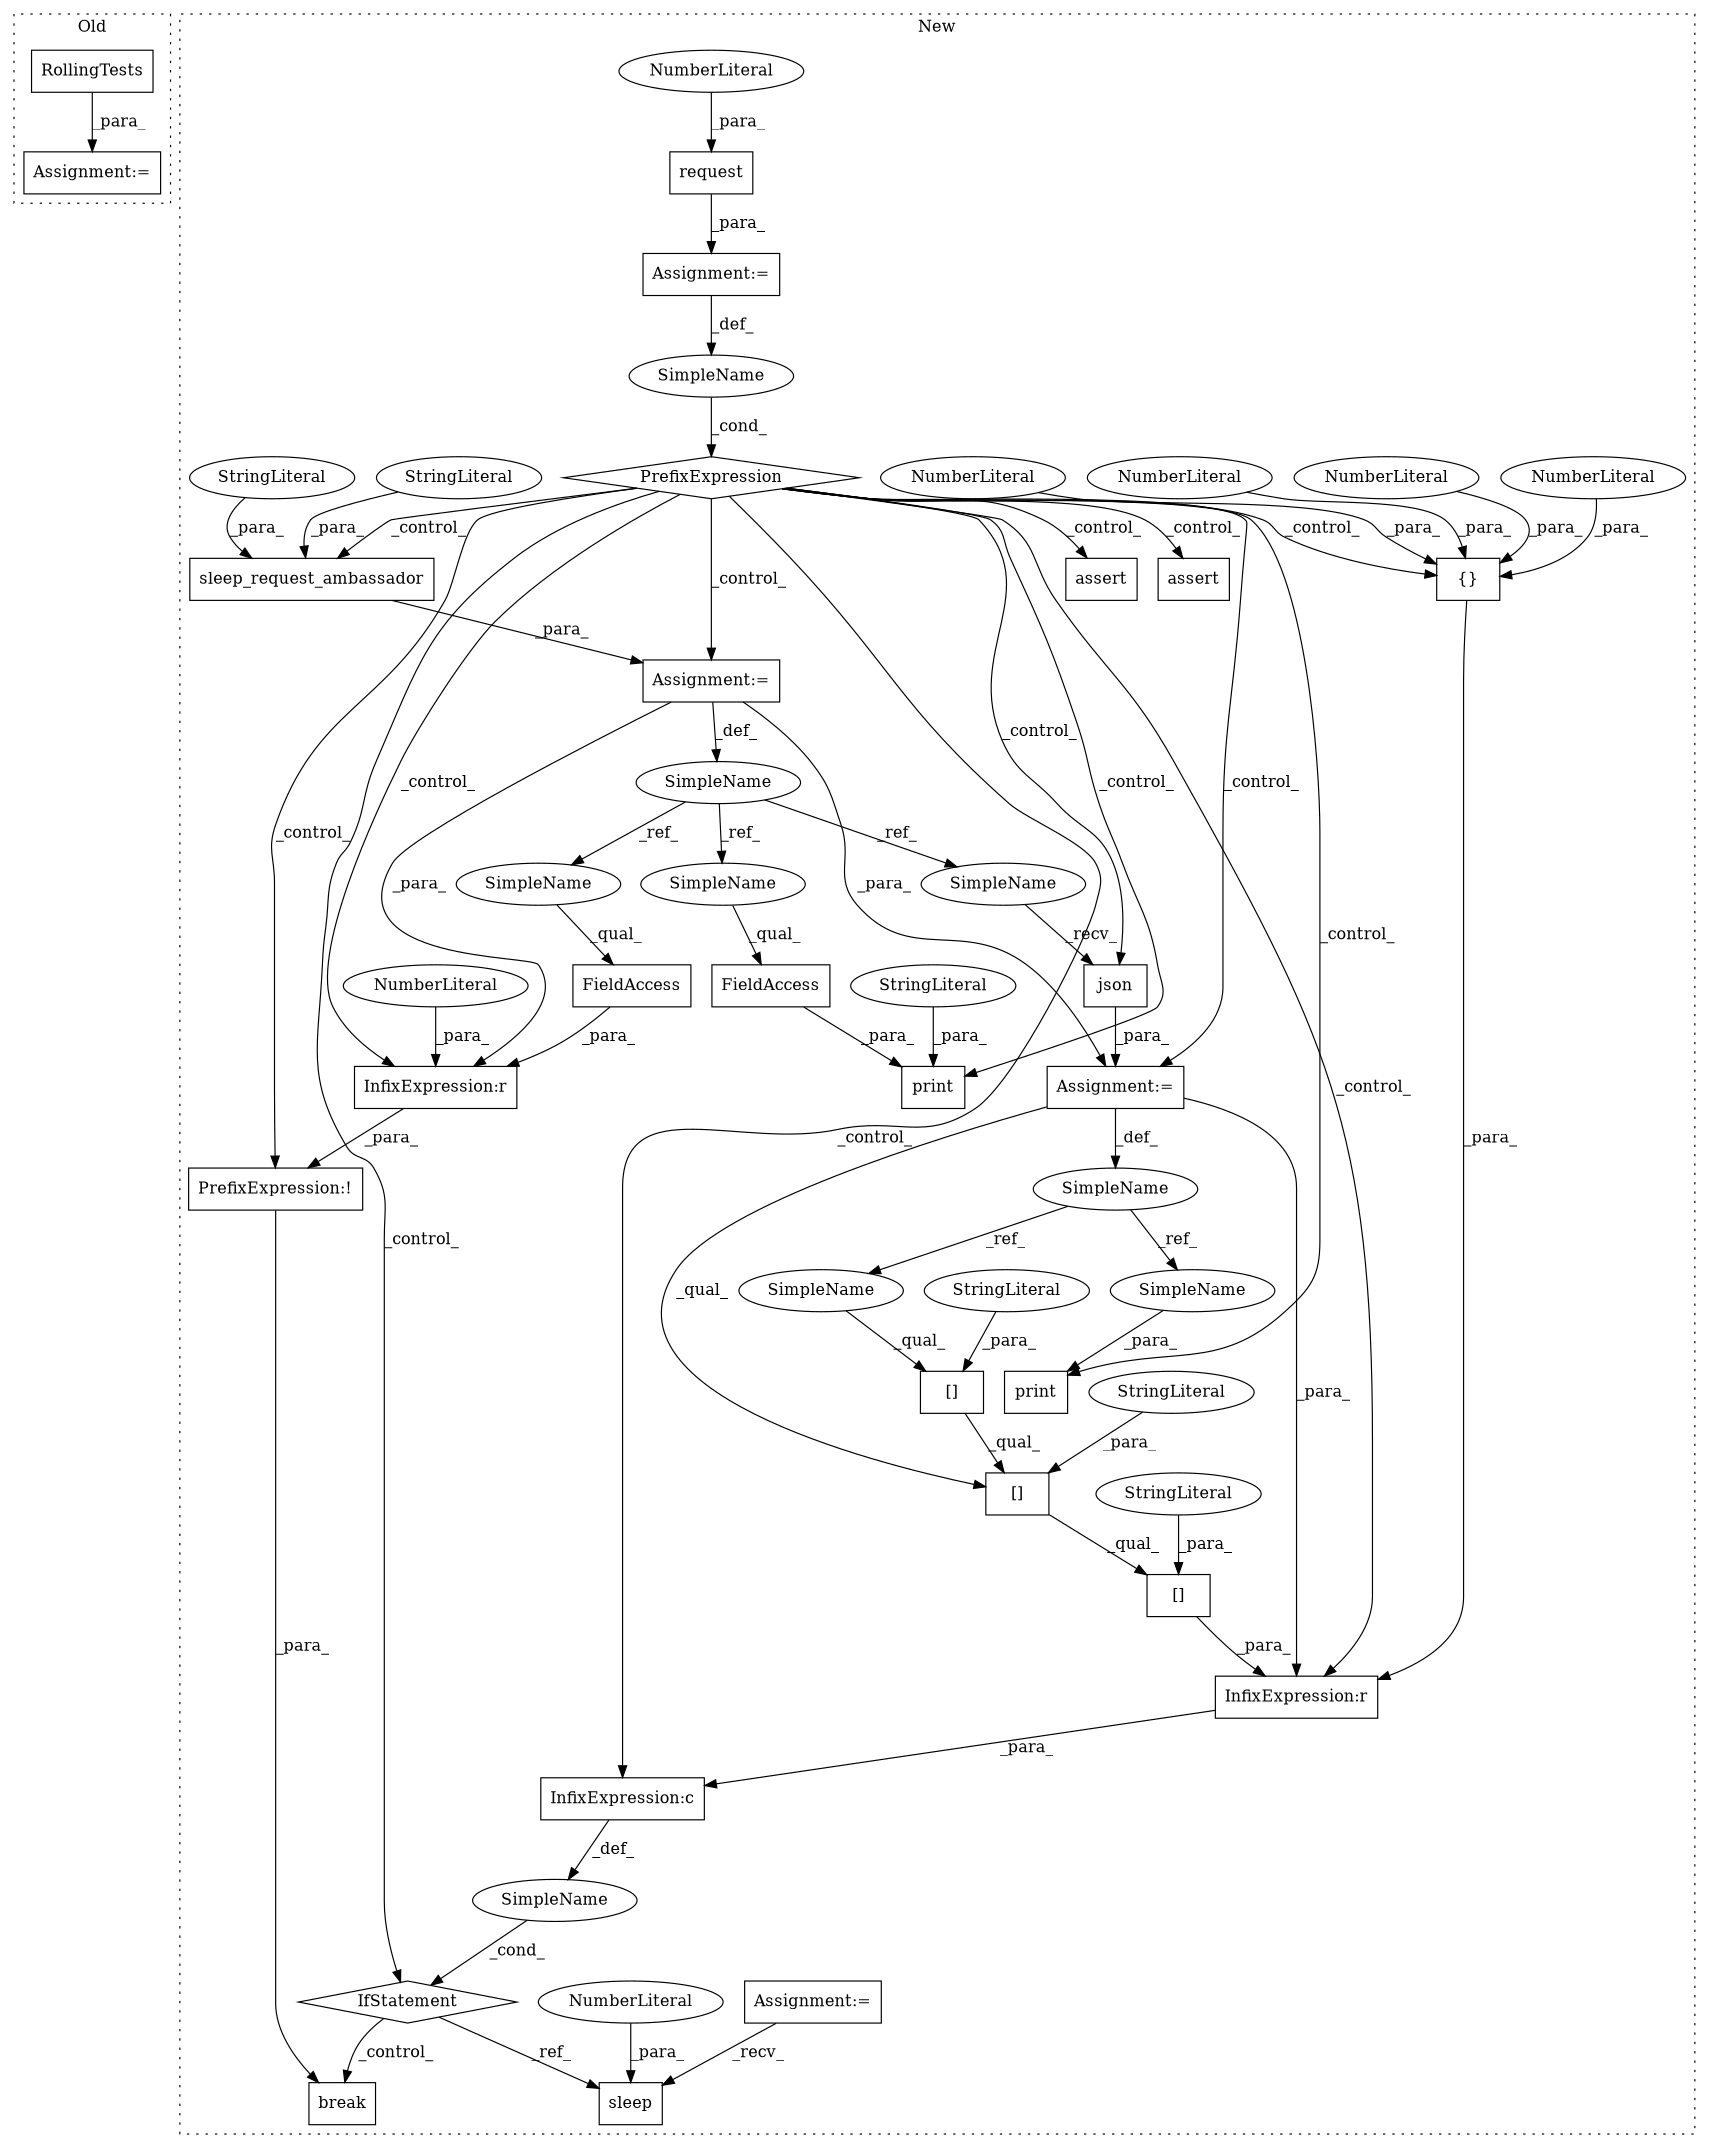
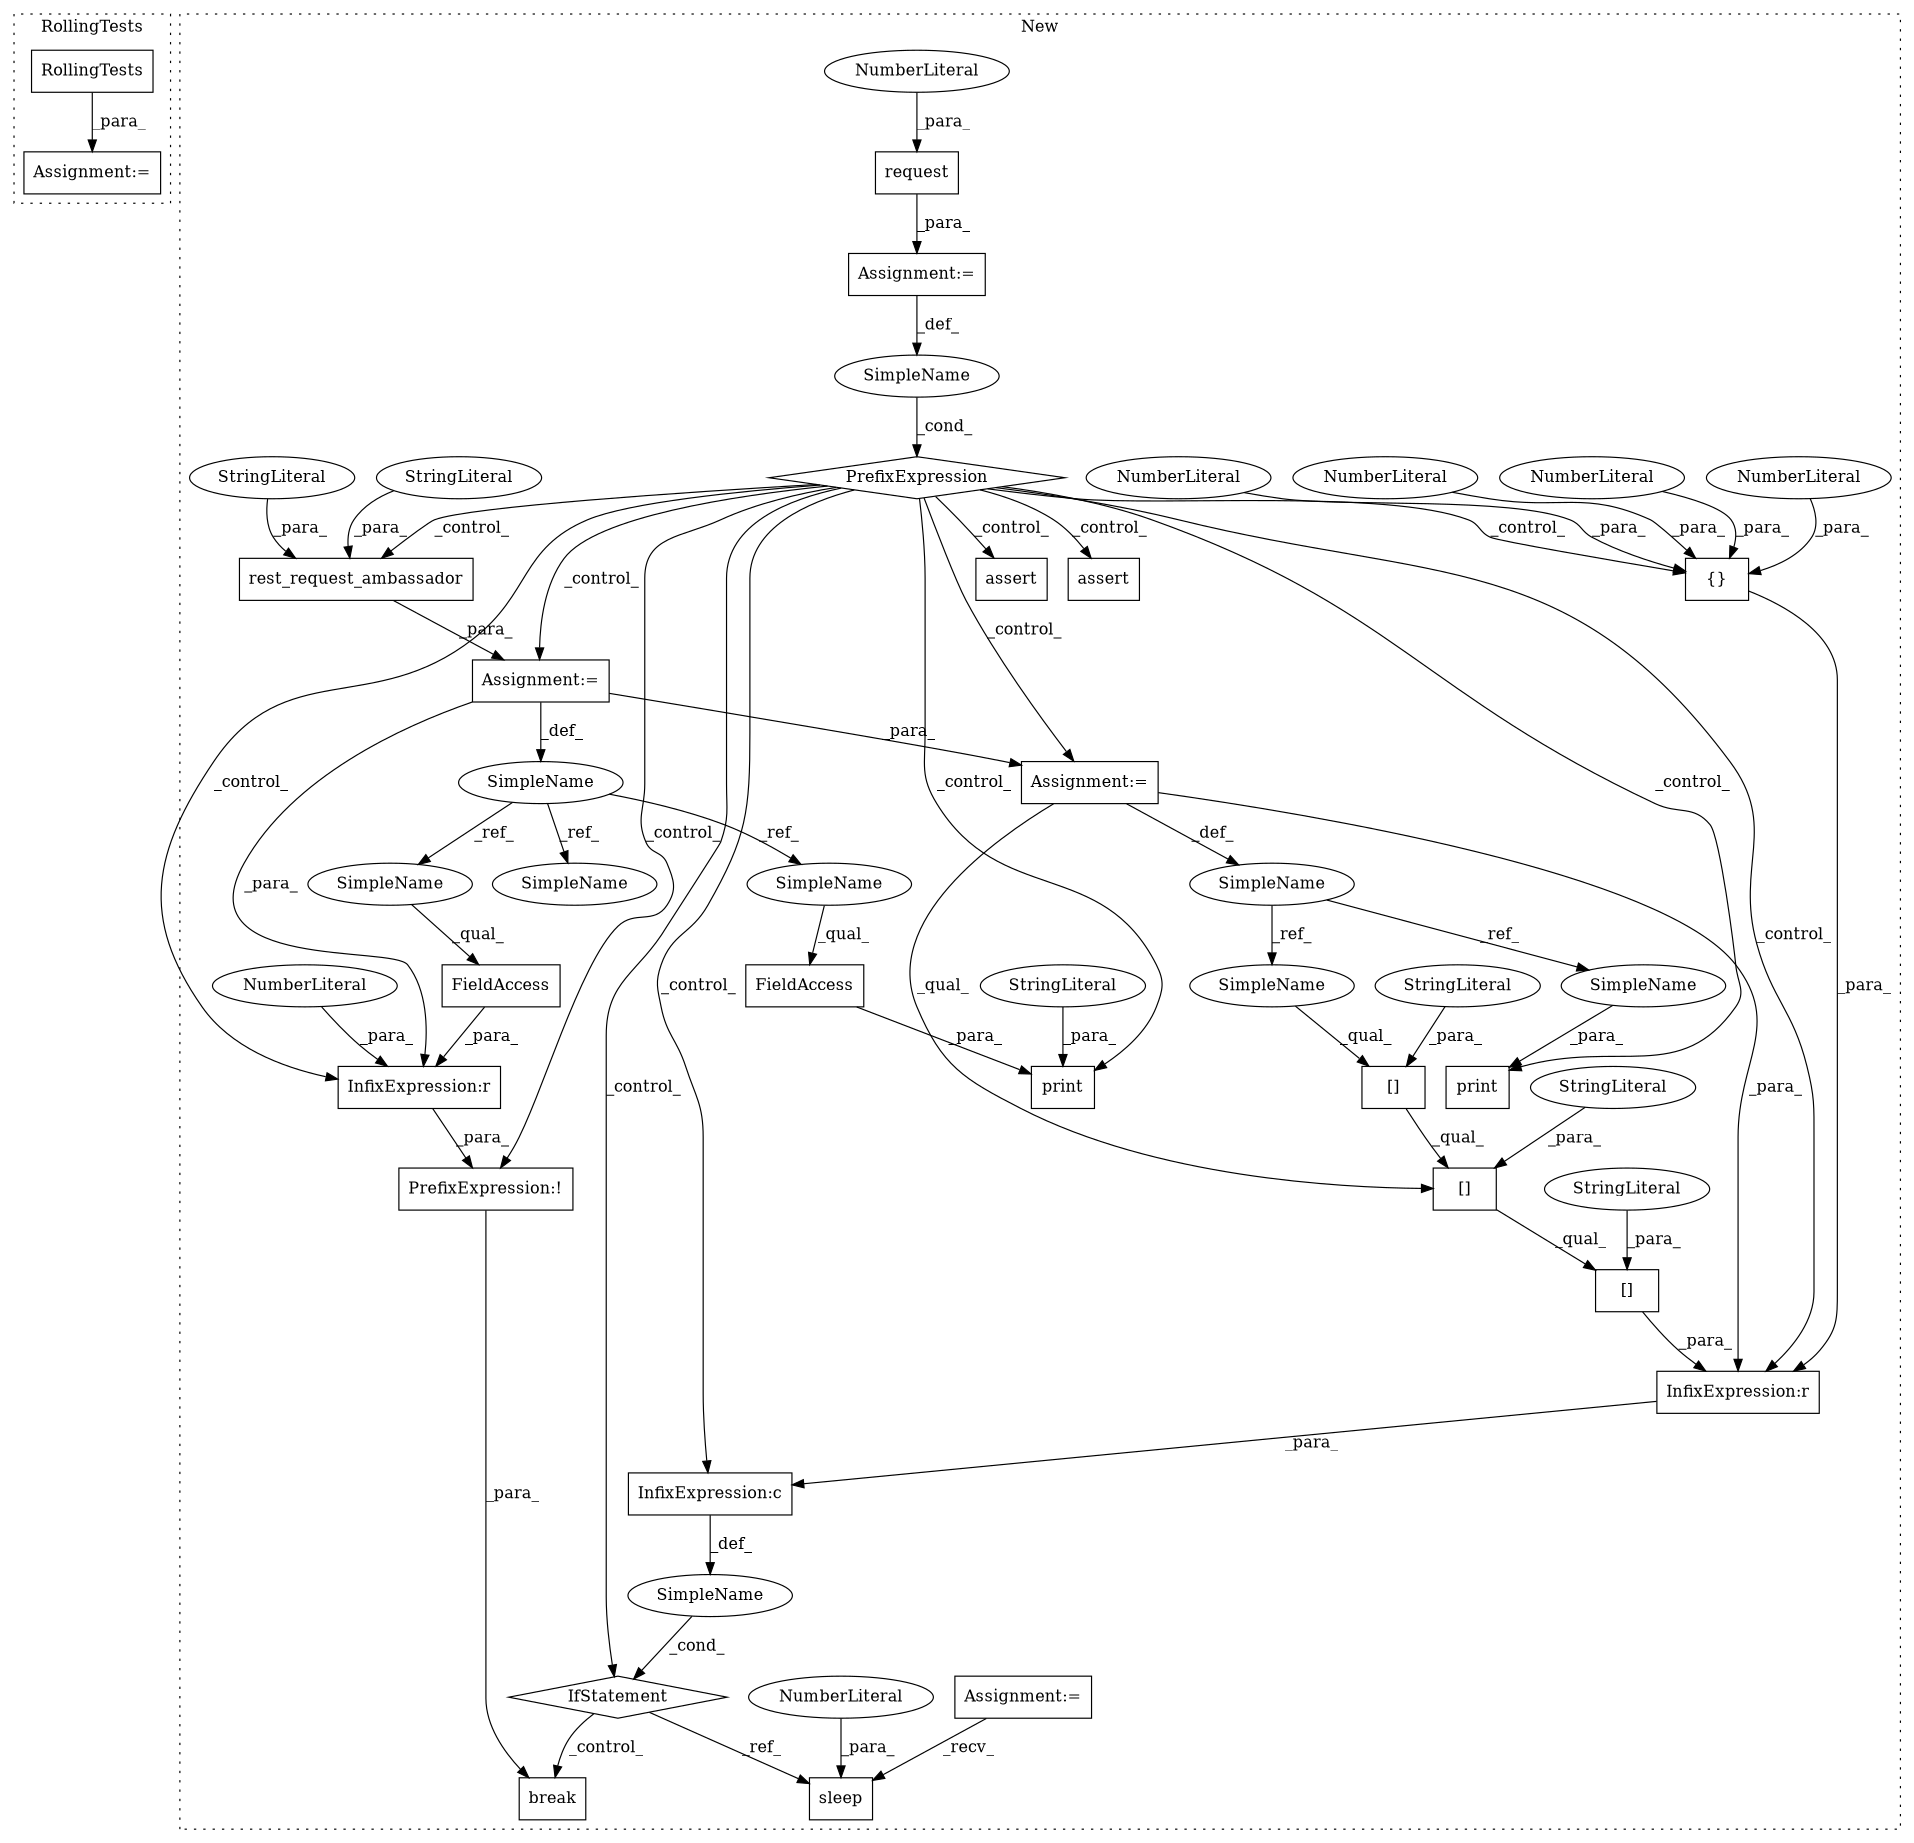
(92, 27) -> (92, 27)
(312, 579) -> (356, 579)
(1115, 986) -> none
